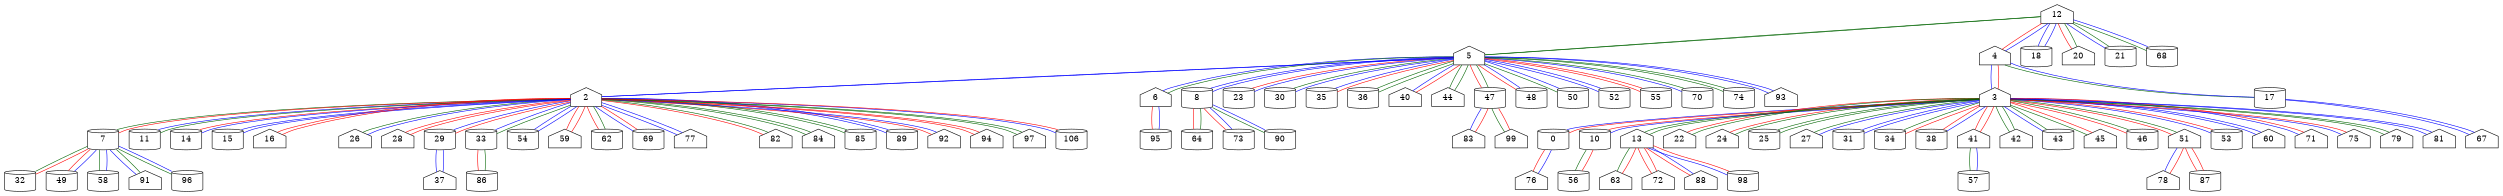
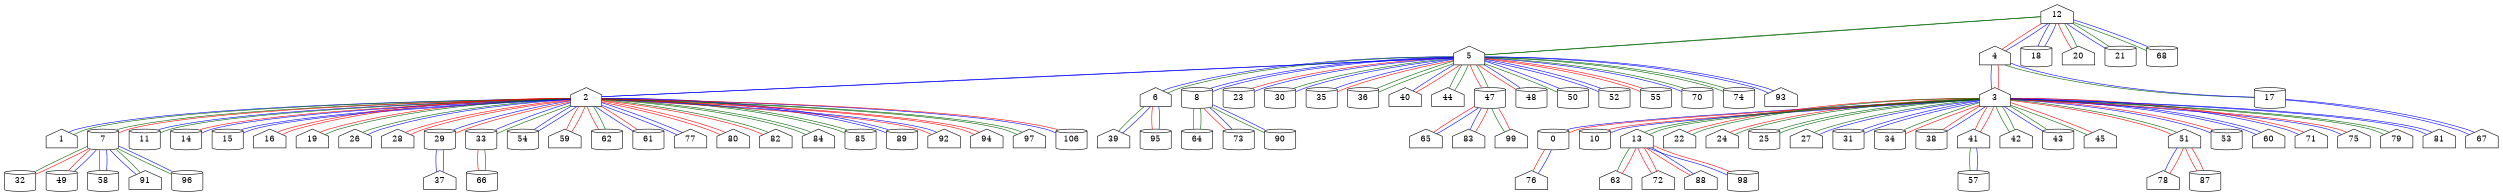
none -> (62, 139)
none -> (312, 139)
(648, 139) -> (648, 139)
none -> (733, 139)
none -> (1114, 139)
none -> (1426, 139)
(2142, 139) -> none
(482, 181) -> (482, 181)
(1574, 181) -> none
